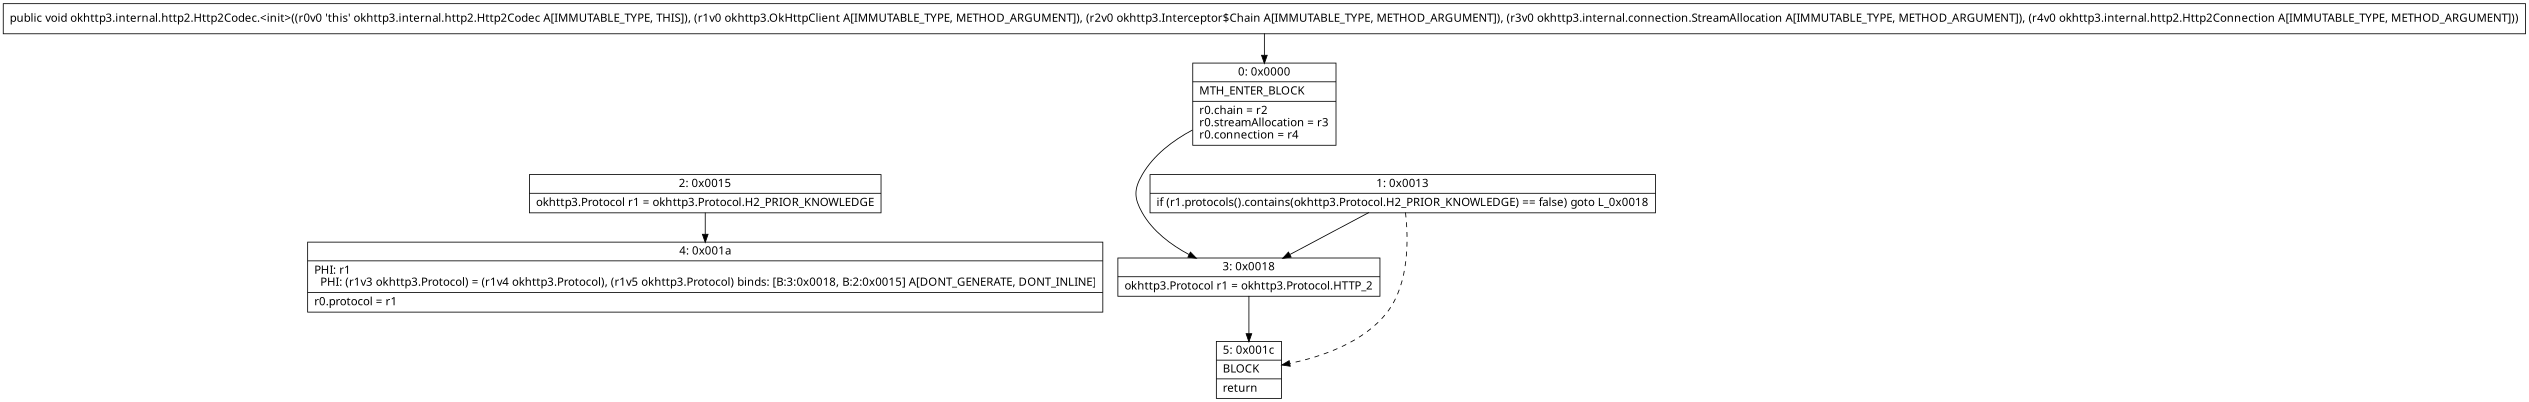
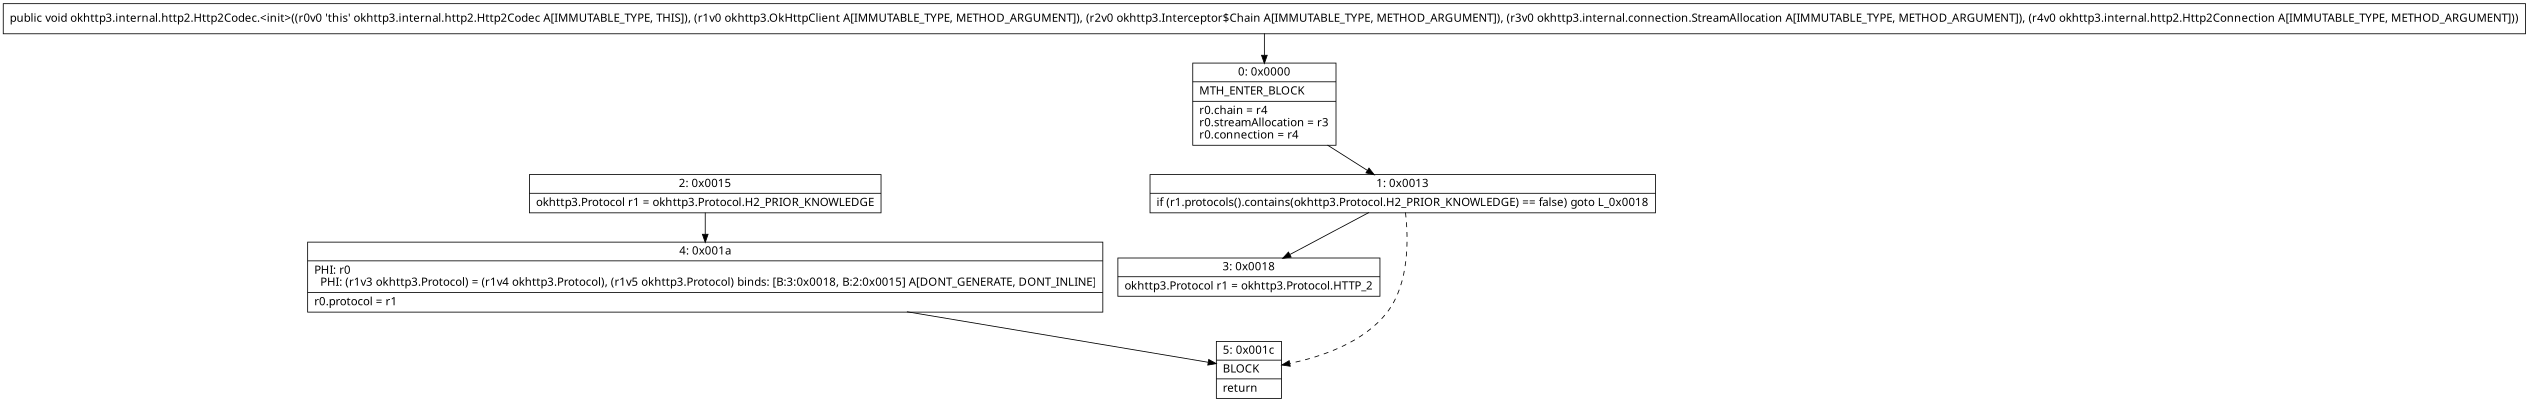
(1234, 111) -> (1234, 111)
(1136, 192) -> (1347, 158)
(334, 270) -> (334, 270)
(1249, 315) -> (1058, 337)
